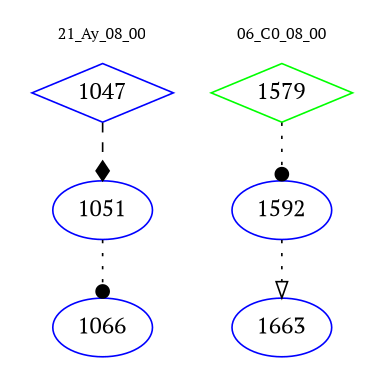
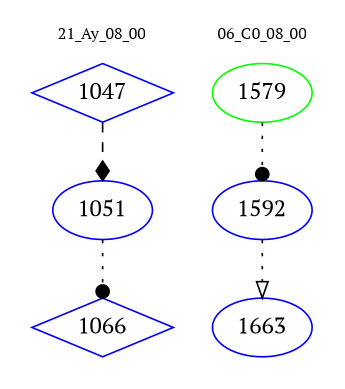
(282, 93) -> (262, 93)
(103, 327) -> (103, 327)
